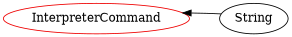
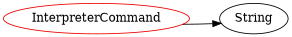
(206, 13) -> (198, 24)
